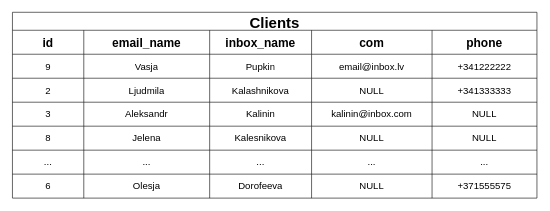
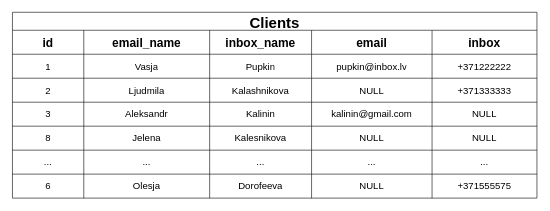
(372, 42) -> (372, 42)
(485, 42) -> (485, 42)
(48, 66) -> (48, 66)
(372, 66) -> (372, 66)
(485, 66) -> (485, 66)
(485, 90) -> (485, 90)
(372, 114) -> (372, 114)
